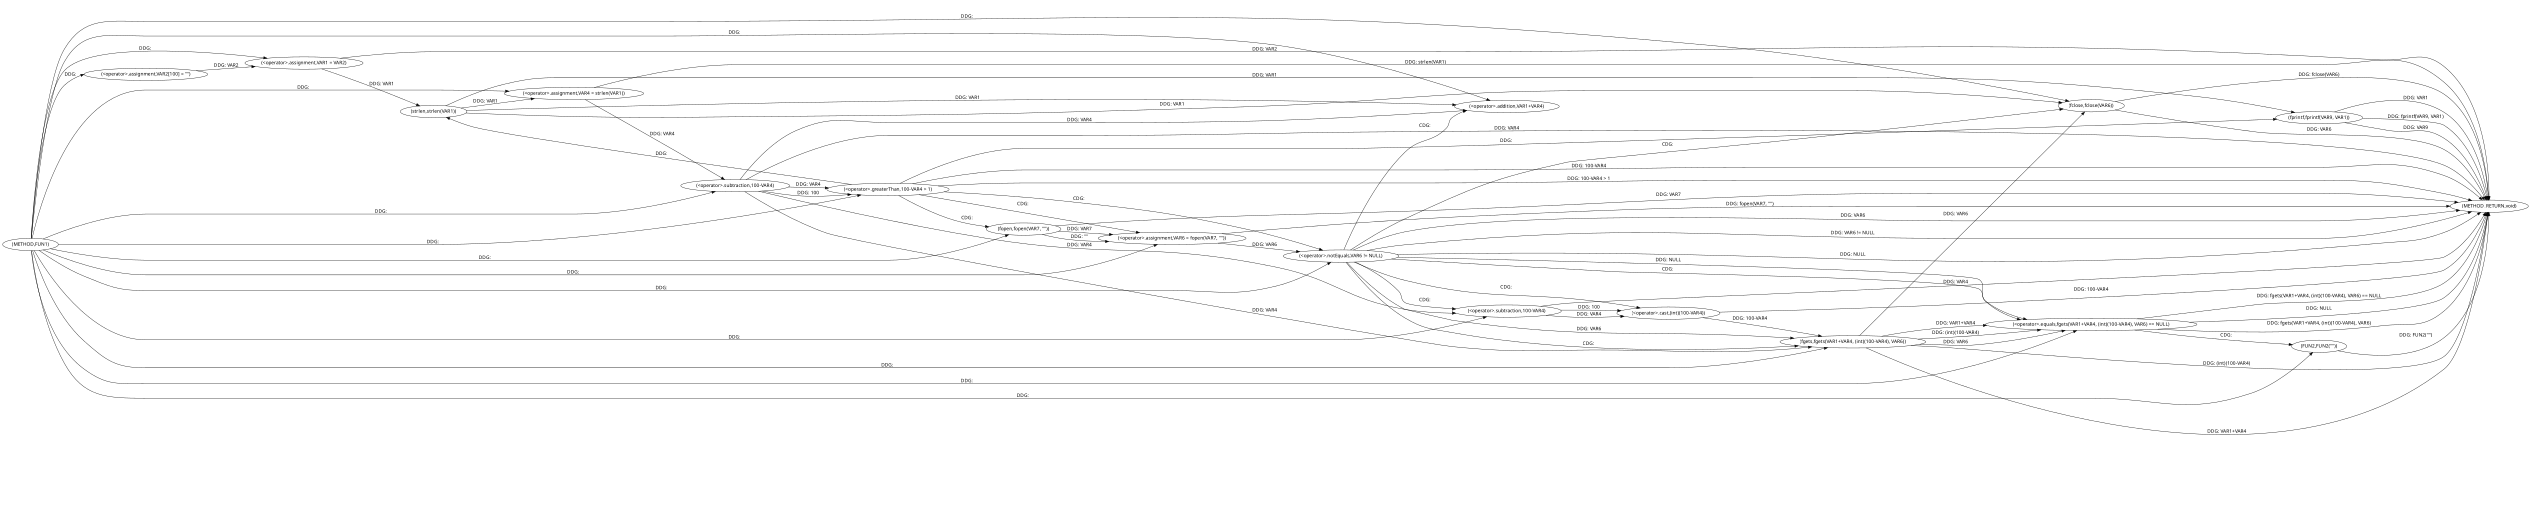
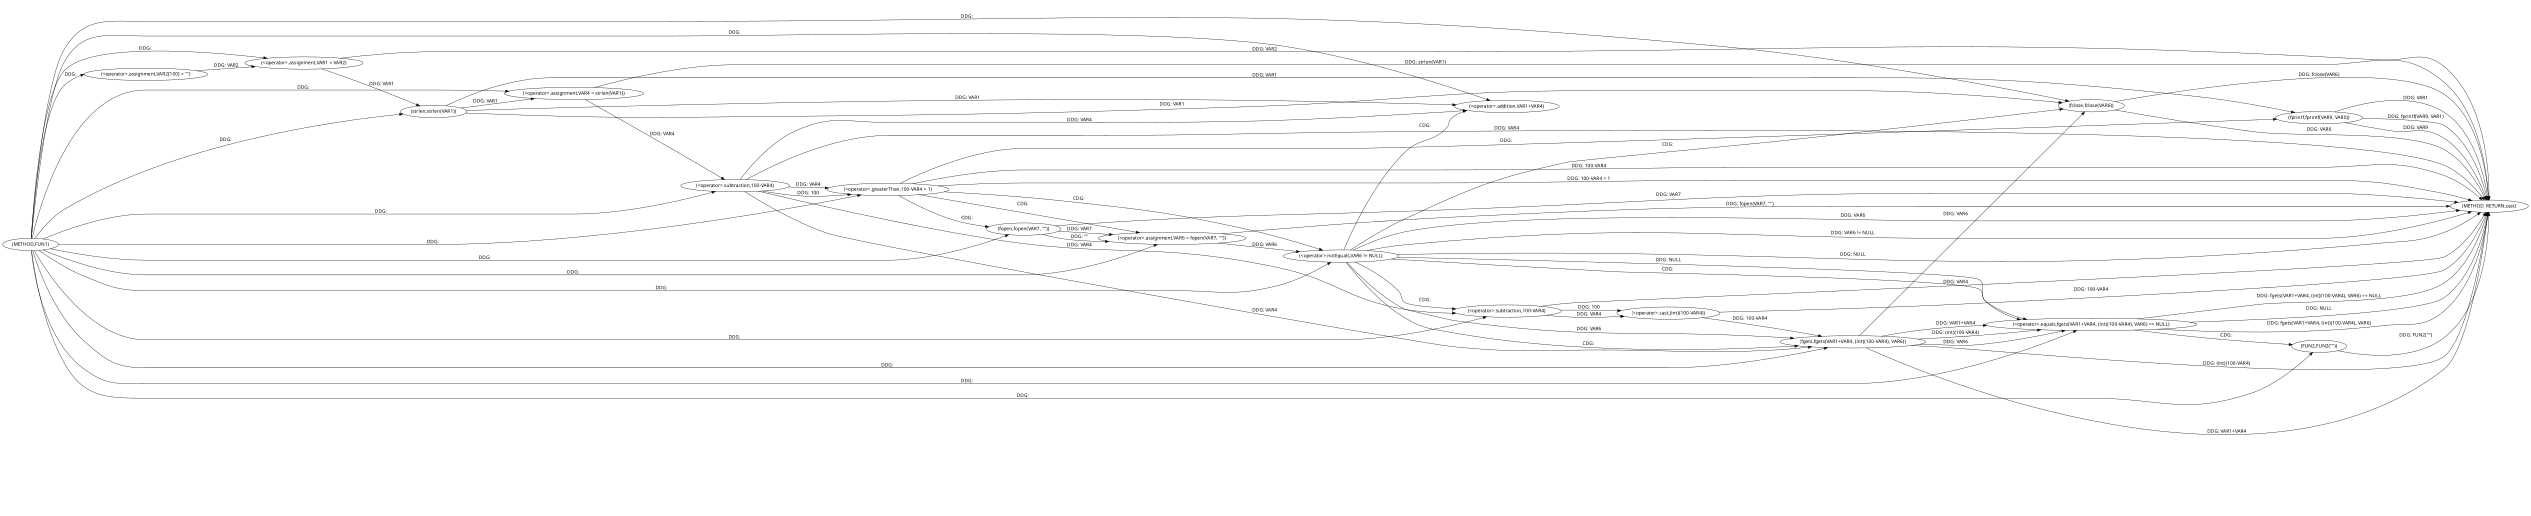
(2319, 118) -> (2319, 118)
(650, 156) -> (207, 151)
(2489, 206) -> (2489, 206)
(1494, 294) -> none
